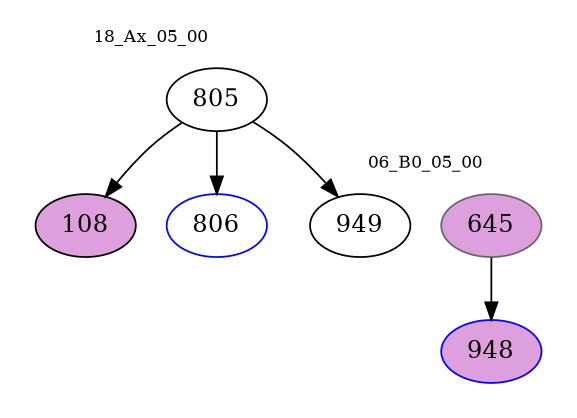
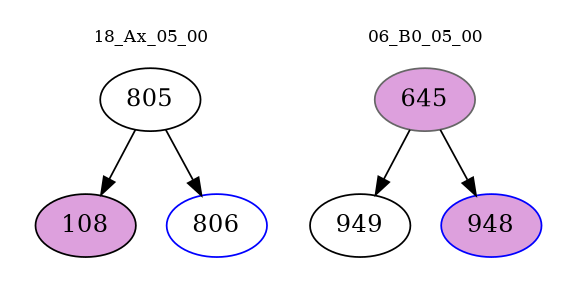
(307, 164) -> (397, 154)
